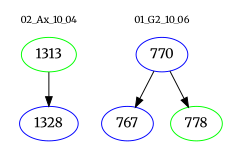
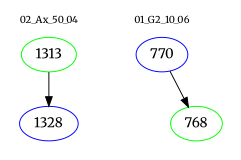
(49, 21) -> (49, 21)
(127, 124) -> none
(196, 124) -> (196, 124)
